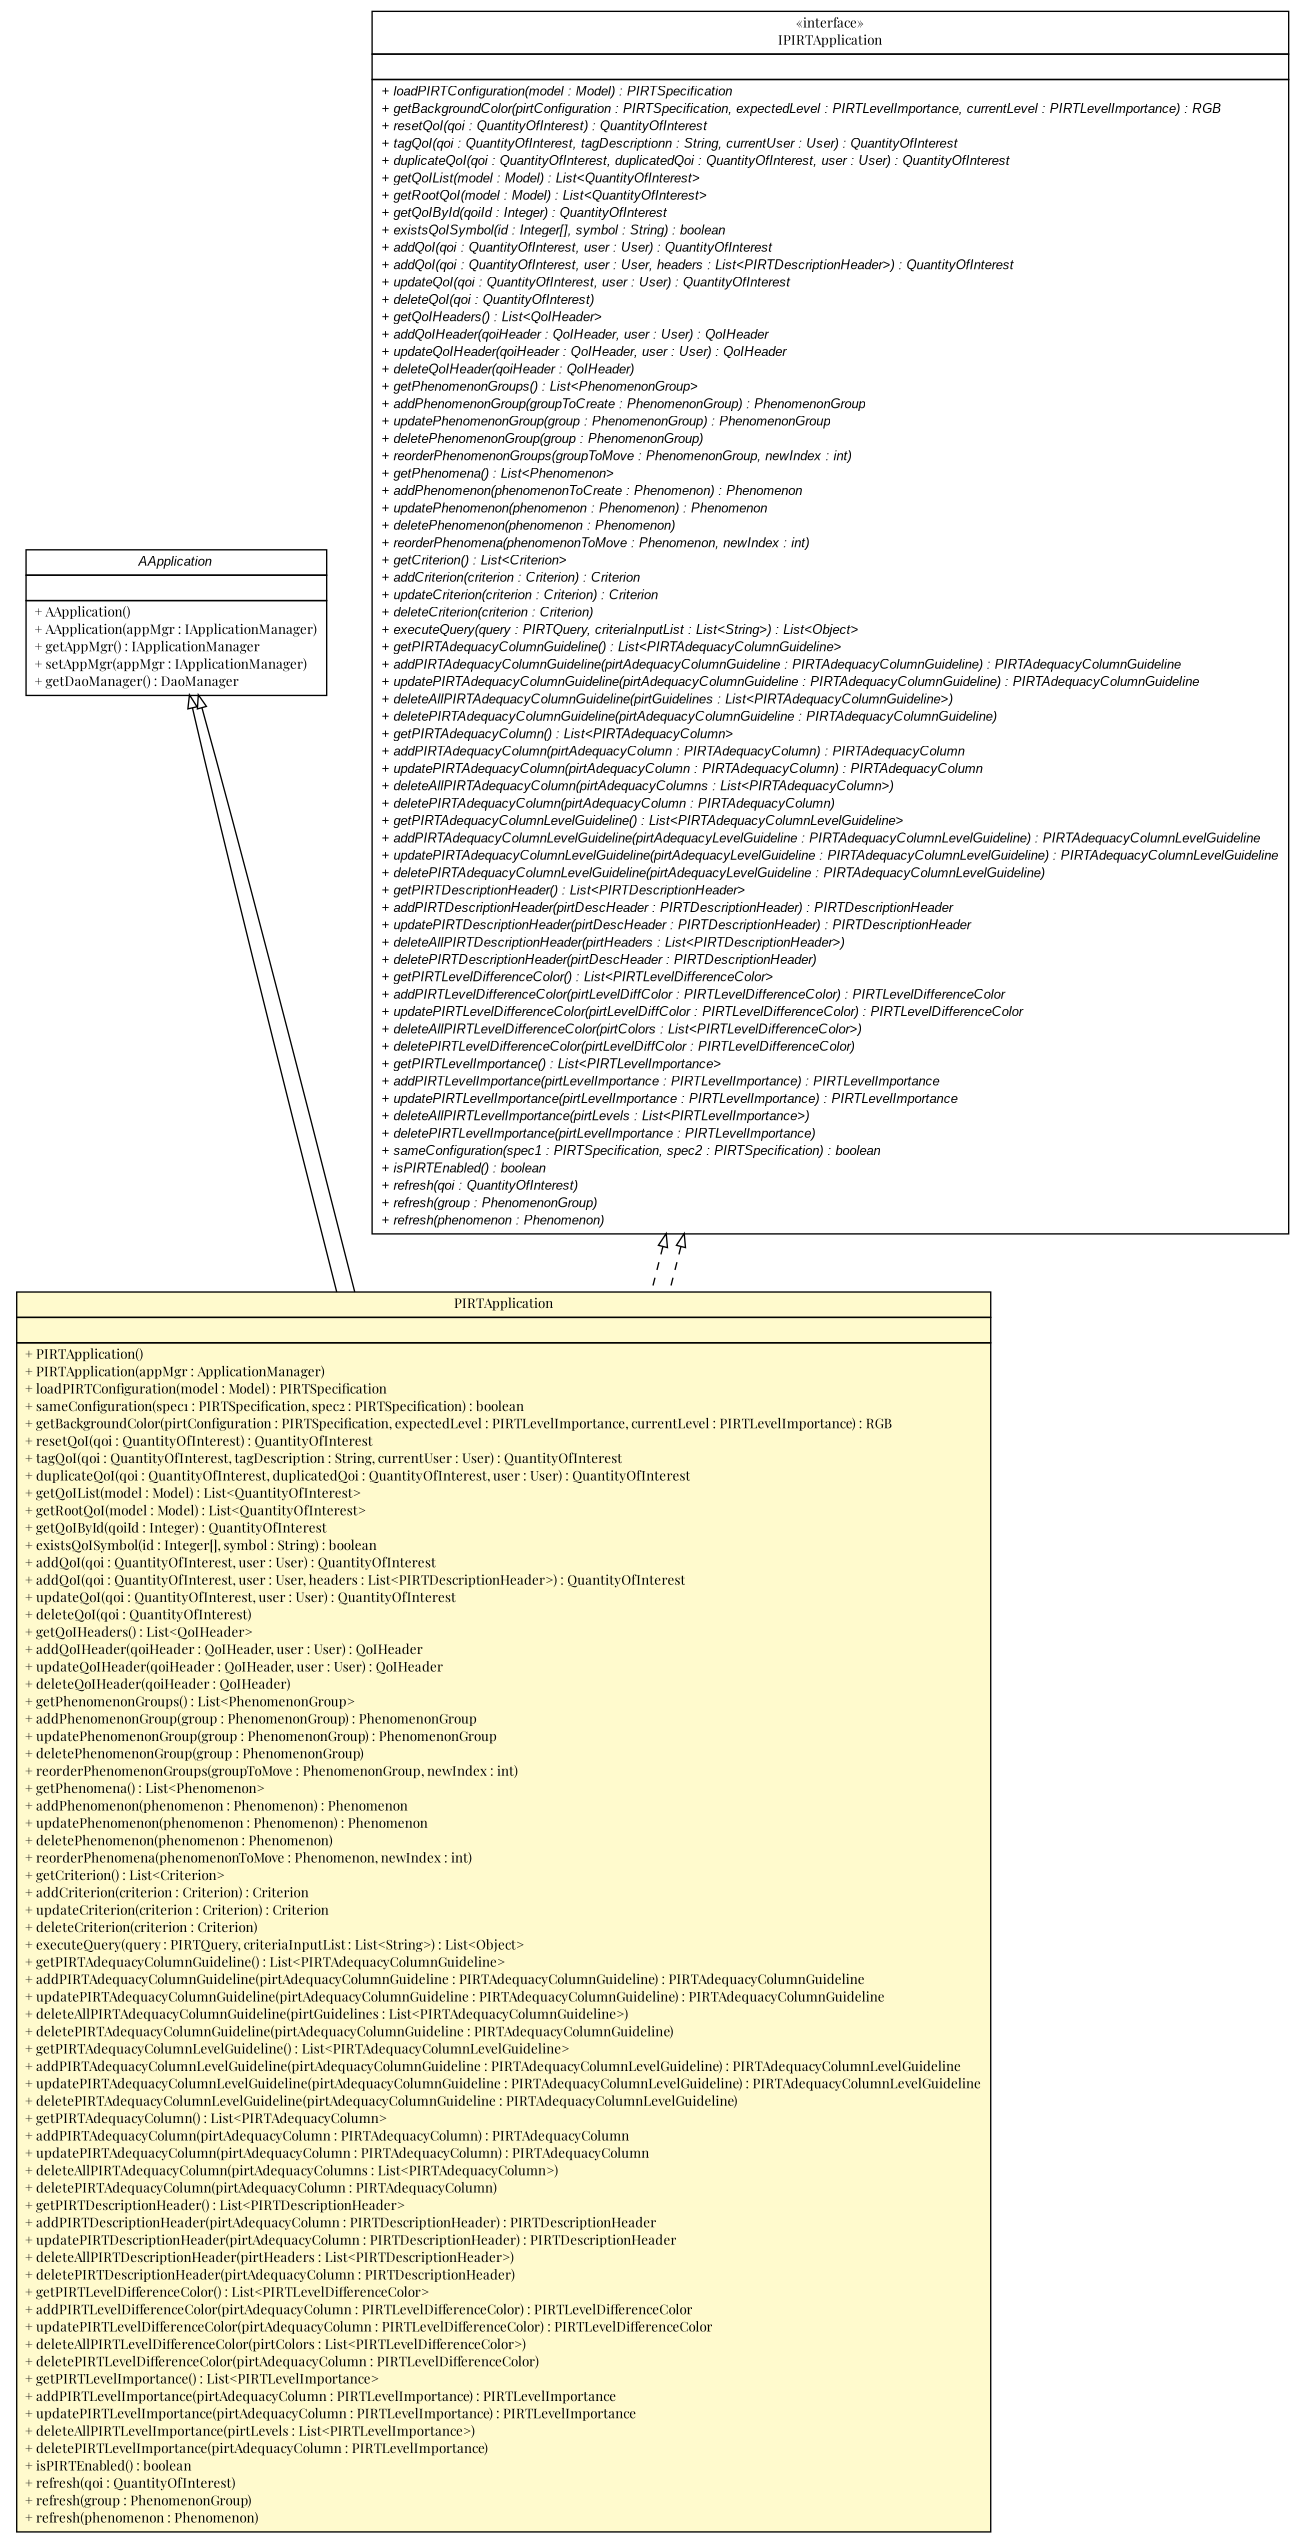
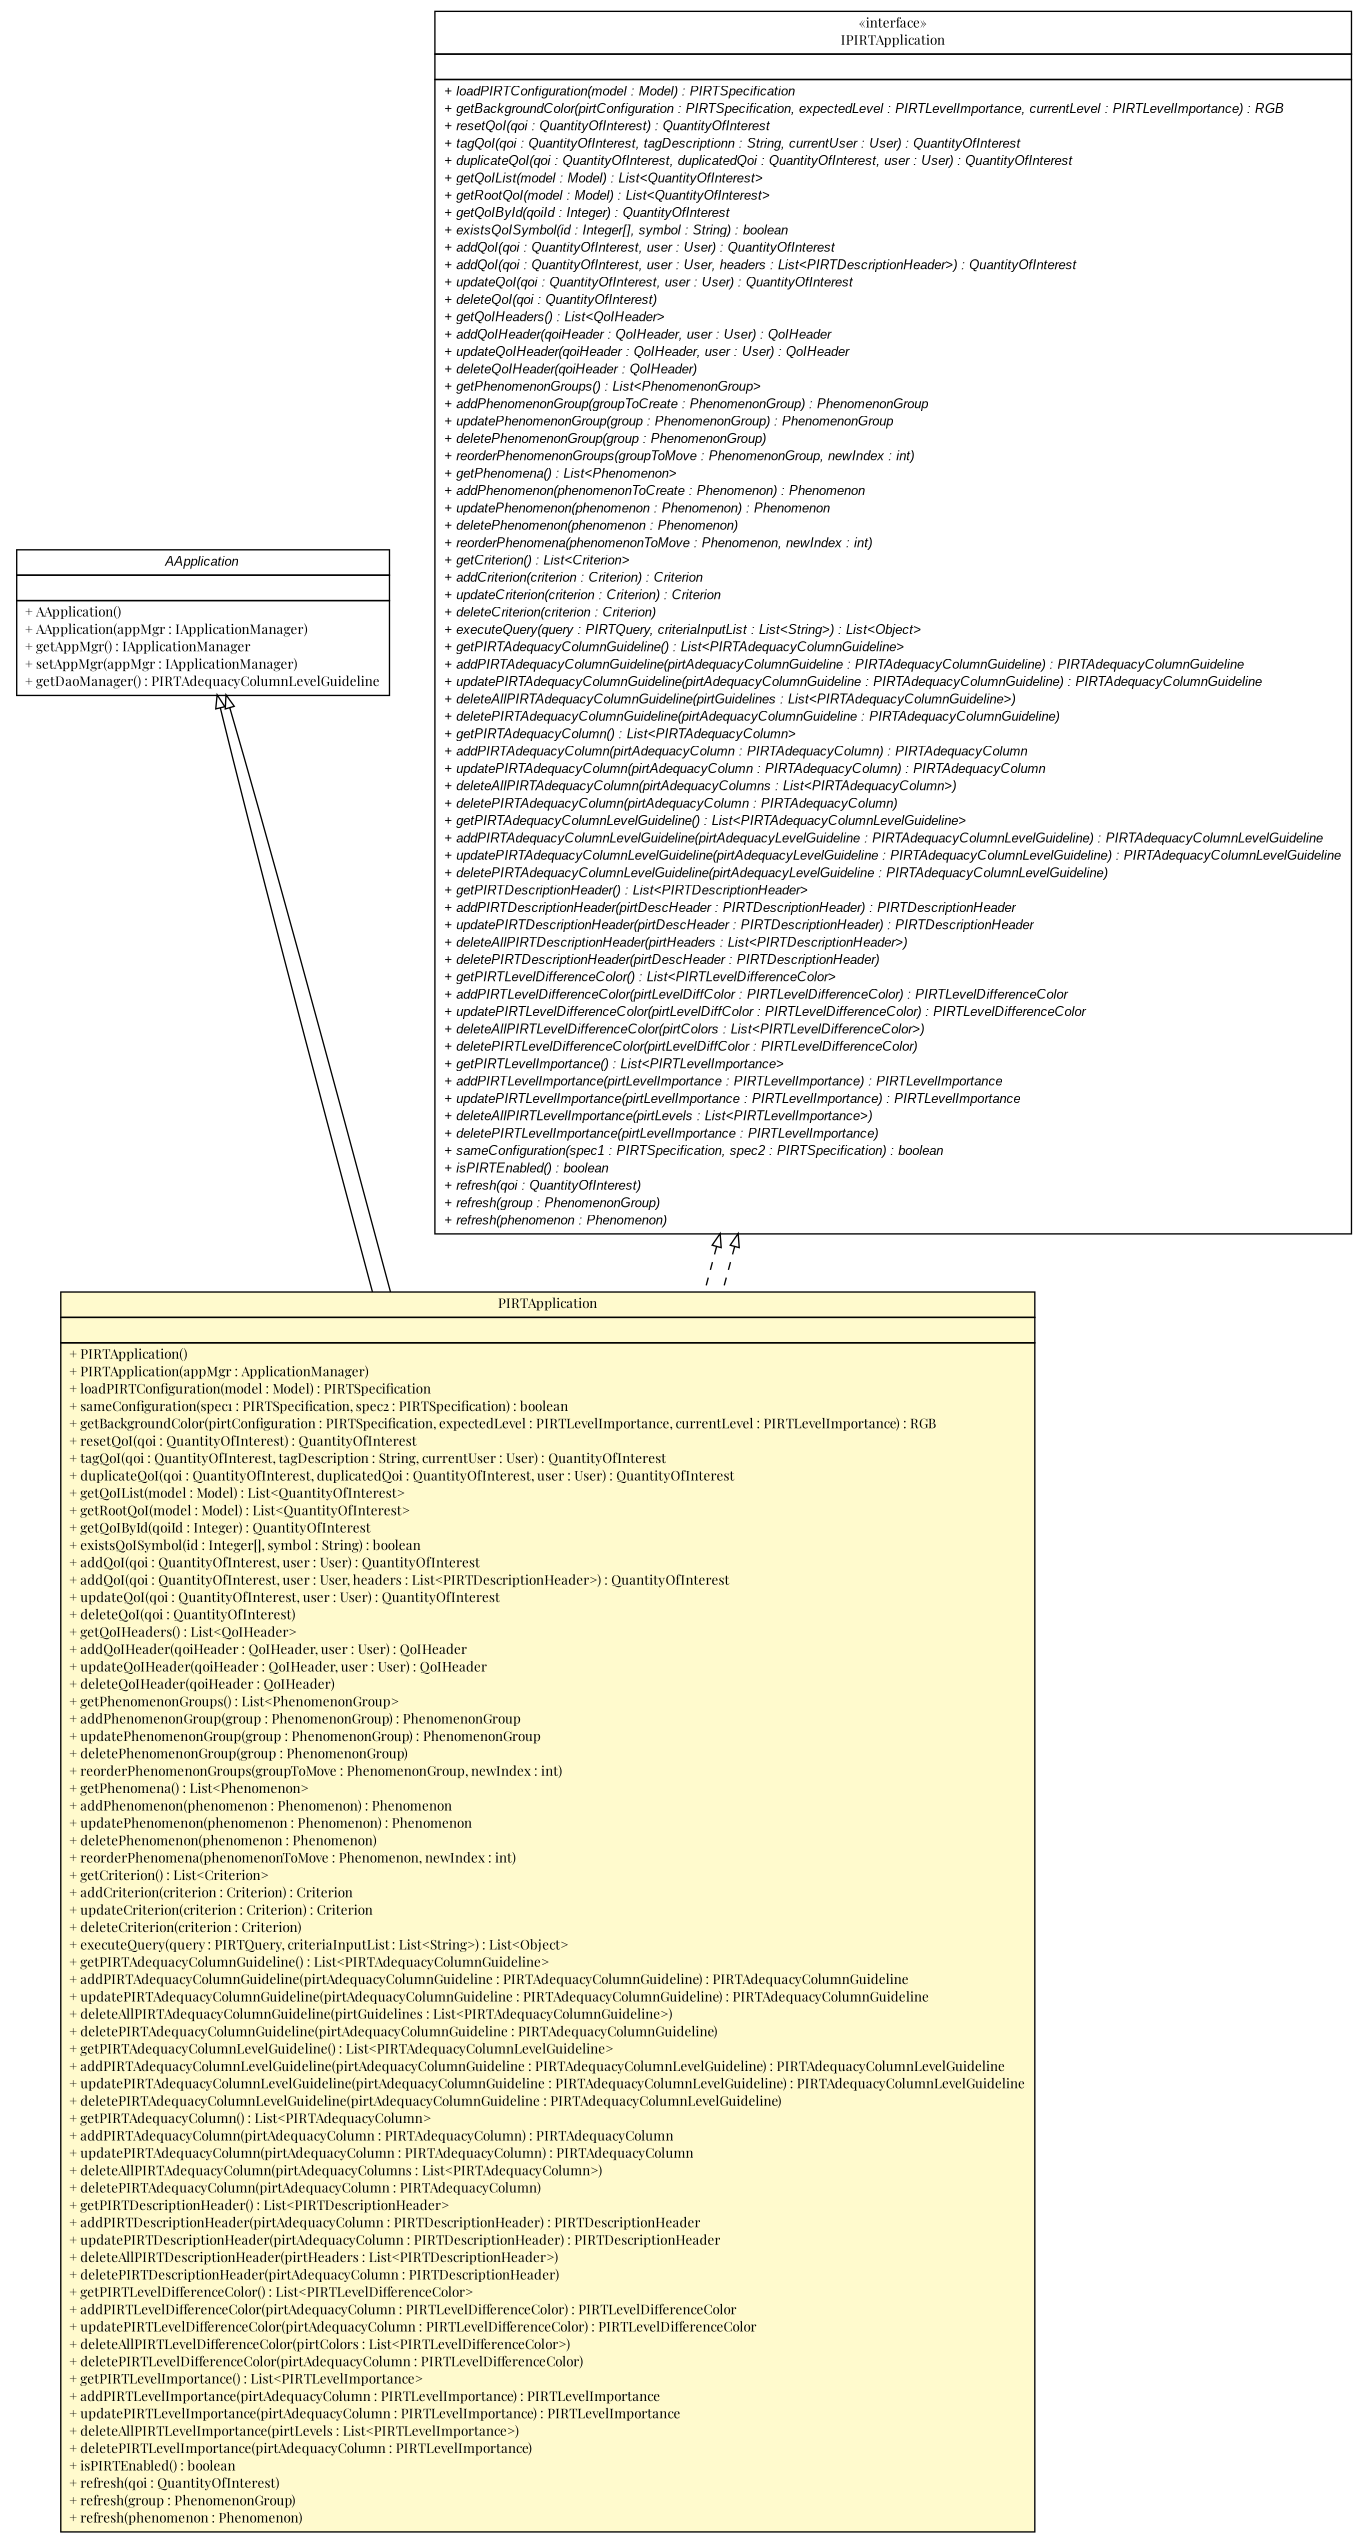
(137, 682) -> (203, 682)
